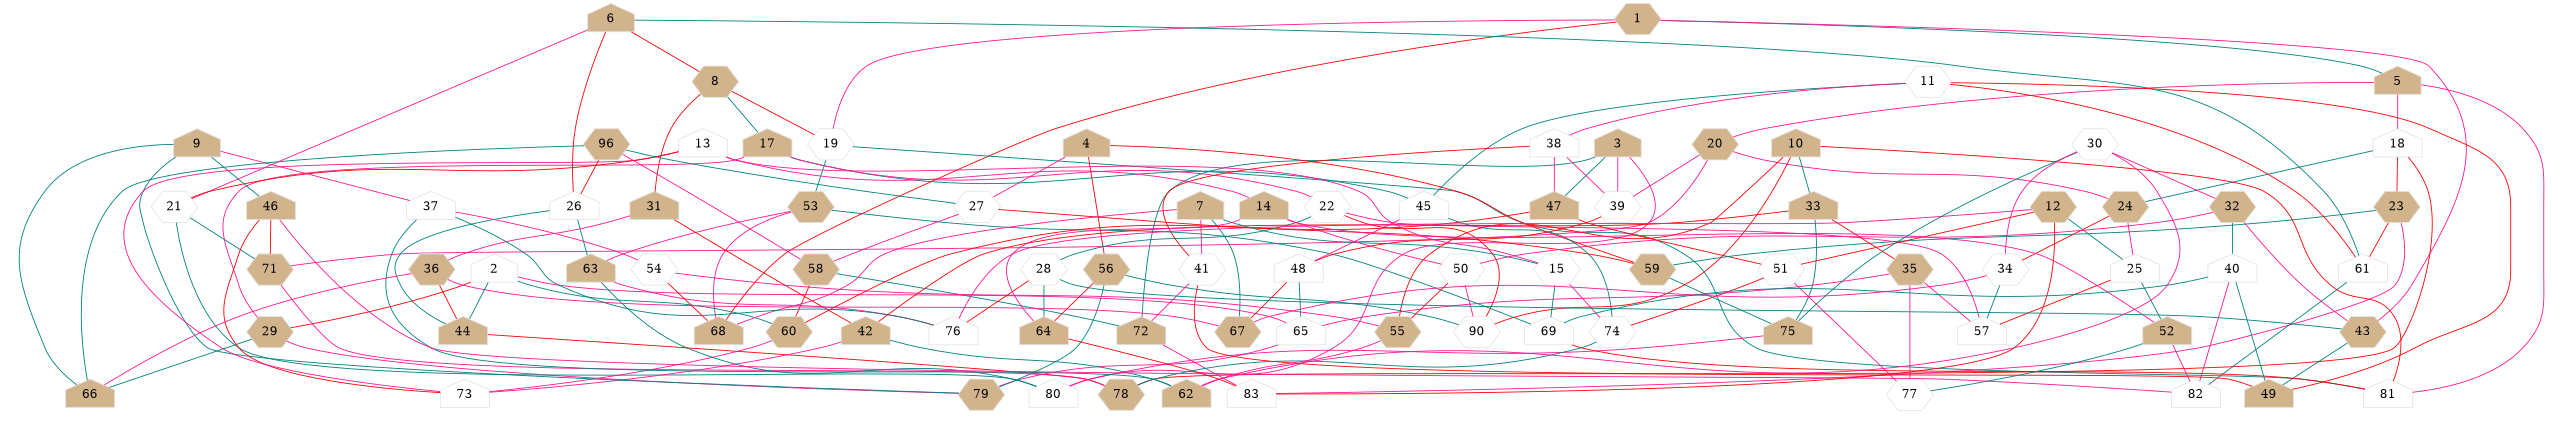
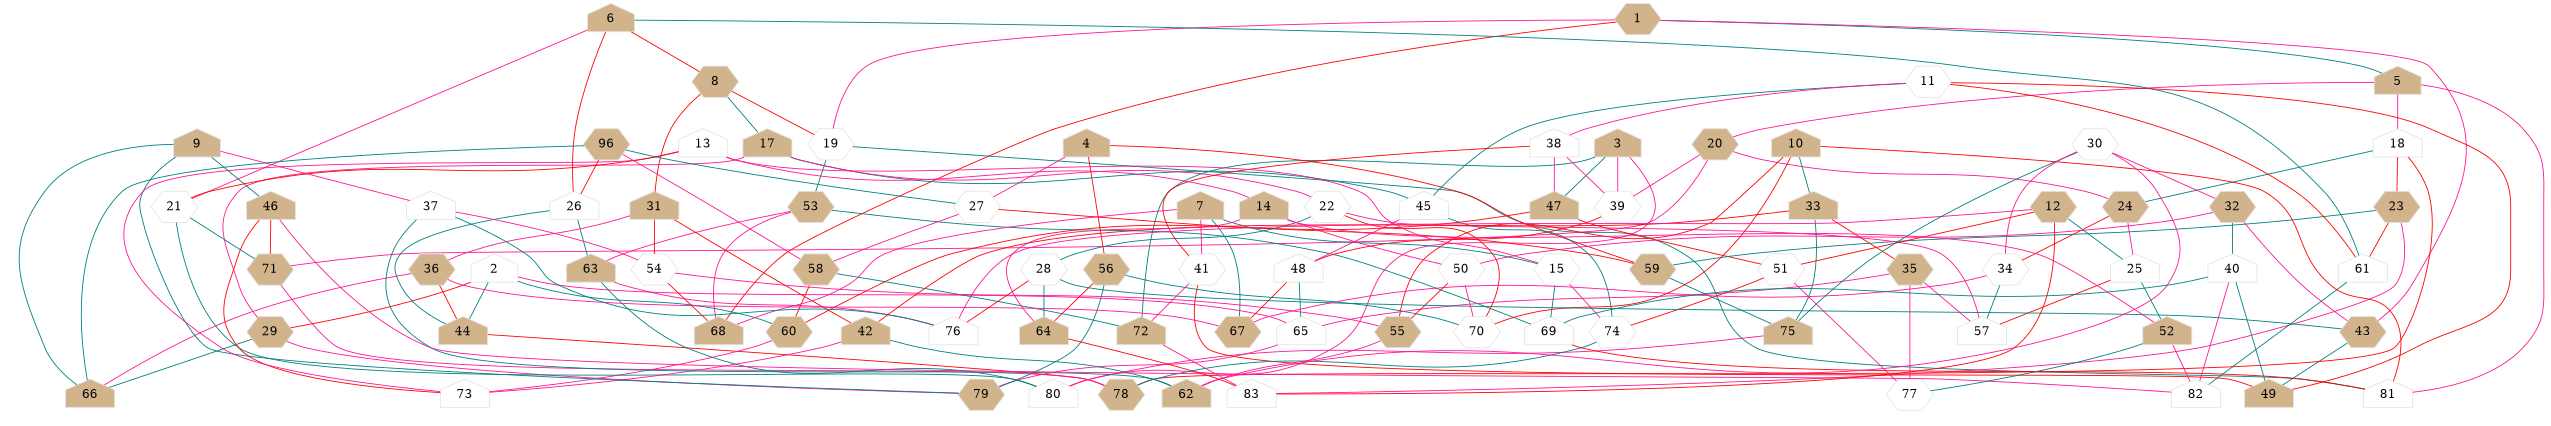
none -> (654, 237)
(1477, 332) -> (1477, 332)
